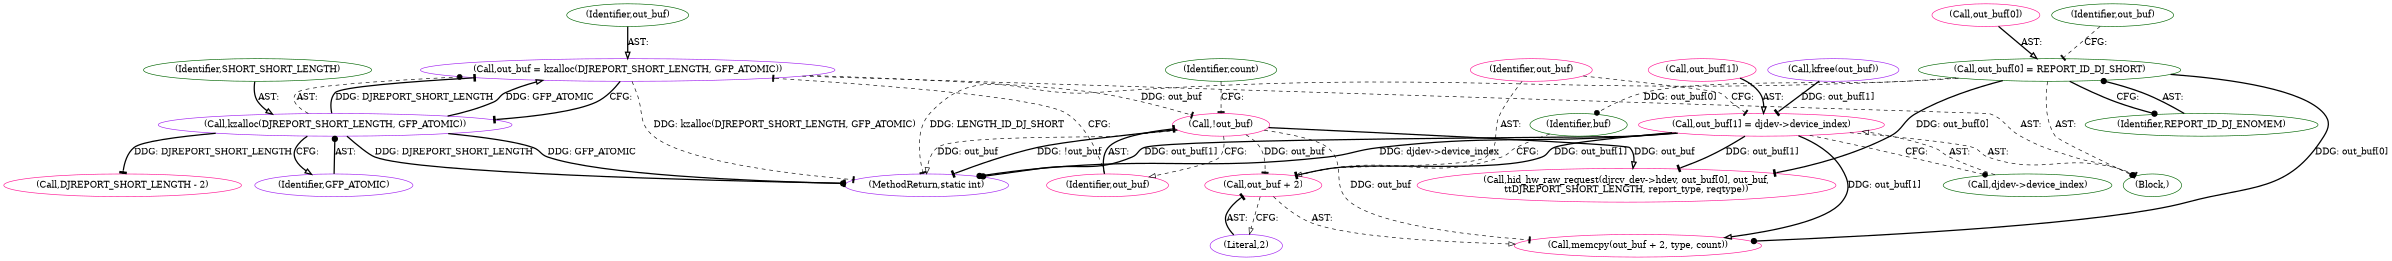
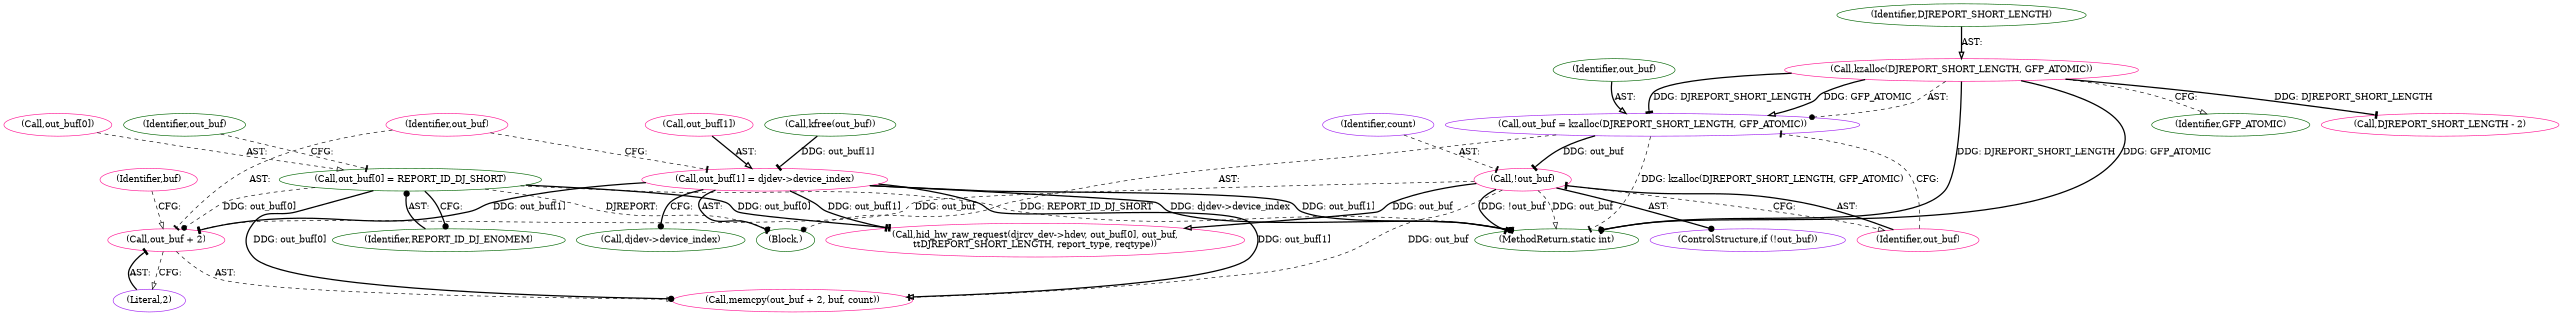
(2015, 40) -> (217, 152)
(258, 70) -> (1962, 15)
(1221, 70) -> (1378, 125)
(1833, 70) -> (830, 125)
(1775, 83) -> (247, 196)
(1001, 84) -> (1564, 147)
(1234, 97) -> (1471, 152)
(563, 111) -> none
(335, 125) -> (1962, 70)
(997, 125) -> (1087, 207)
(1579, 125) -> (149, 180)
(2067, 125) -> (634, 207)
(1934, 148) -> none
(294, 153) -> (2134, 91)
(1896, 154) -> (675, 199)
(334, 158) -> none
(1991, 158) -> (701, 211)
(334, 185) -> (2231, 125)
(927, 185) -> (1557, 240)
none -> (1748, 240)
(1638, 246) -> (792, 301)
